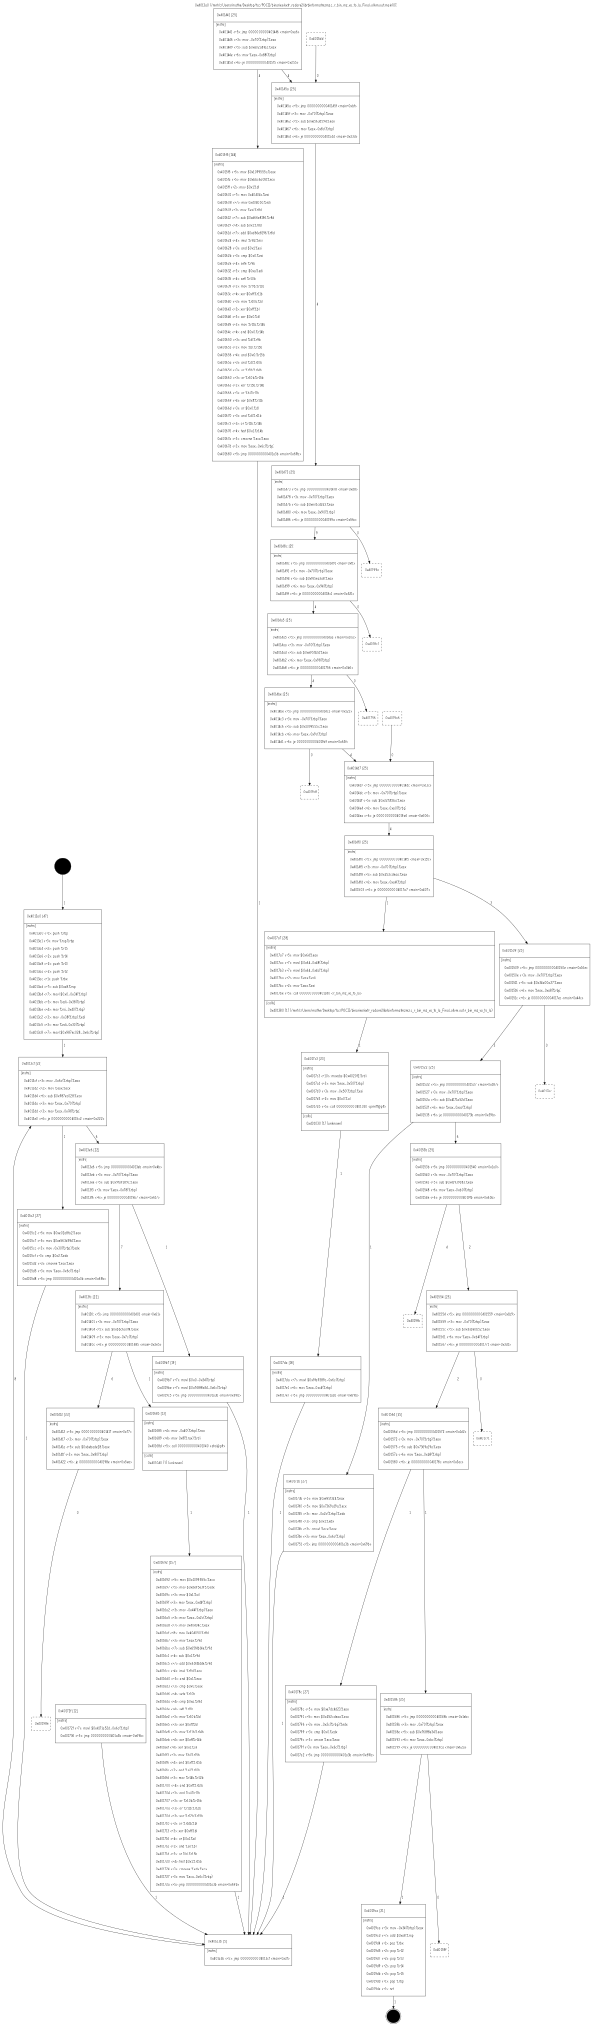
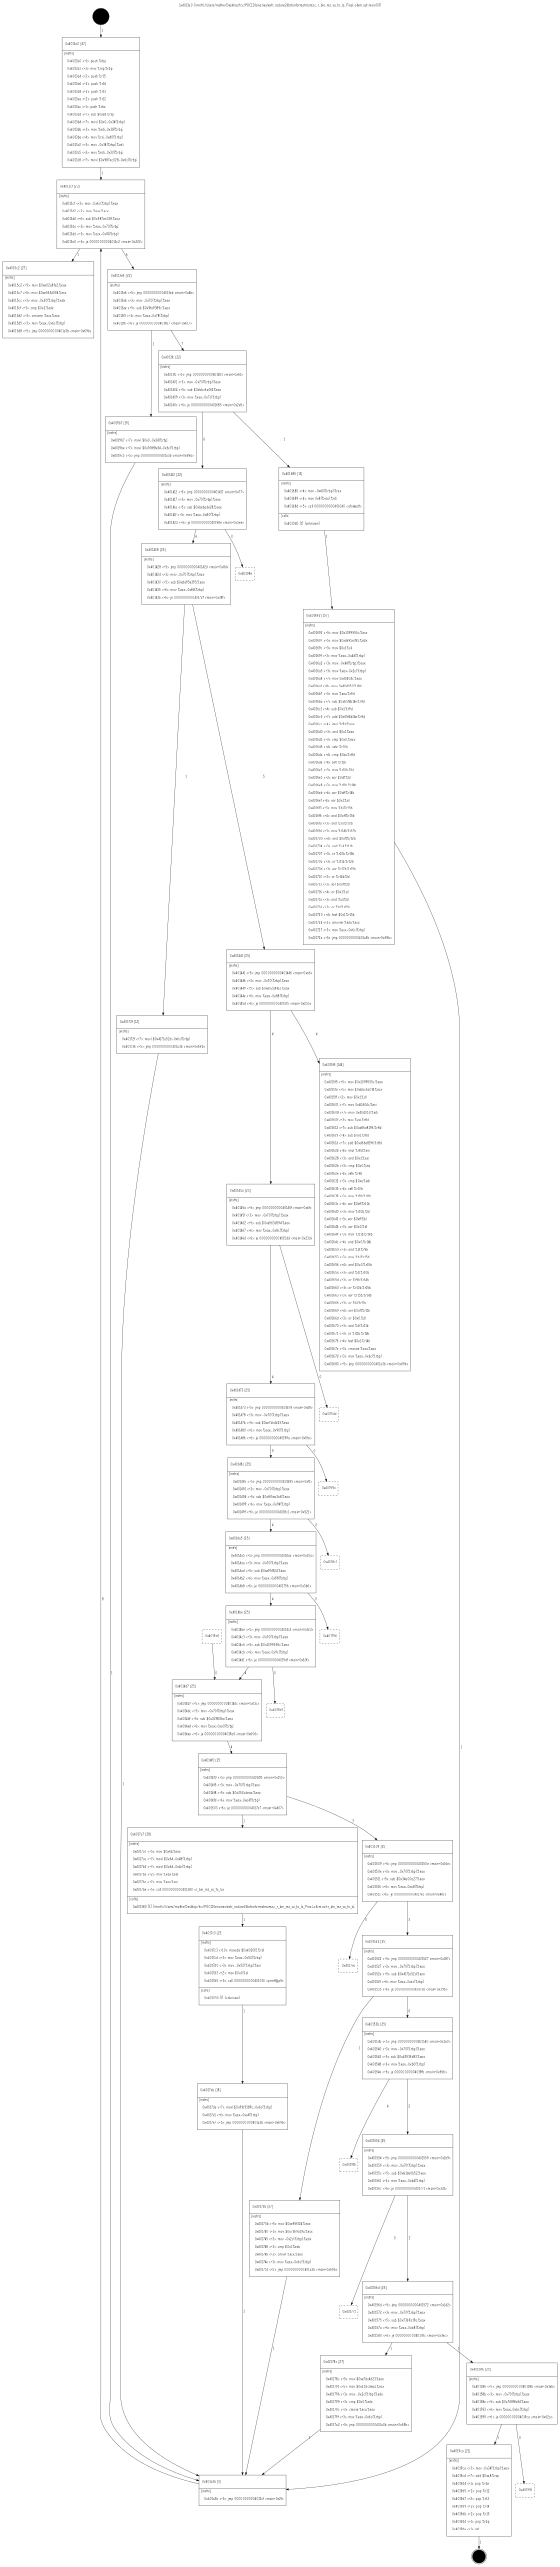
(316, 63) -> (303, 1325)
none -> (186, 574)
(258, 1197) -> none
(25, 1680) -> none
